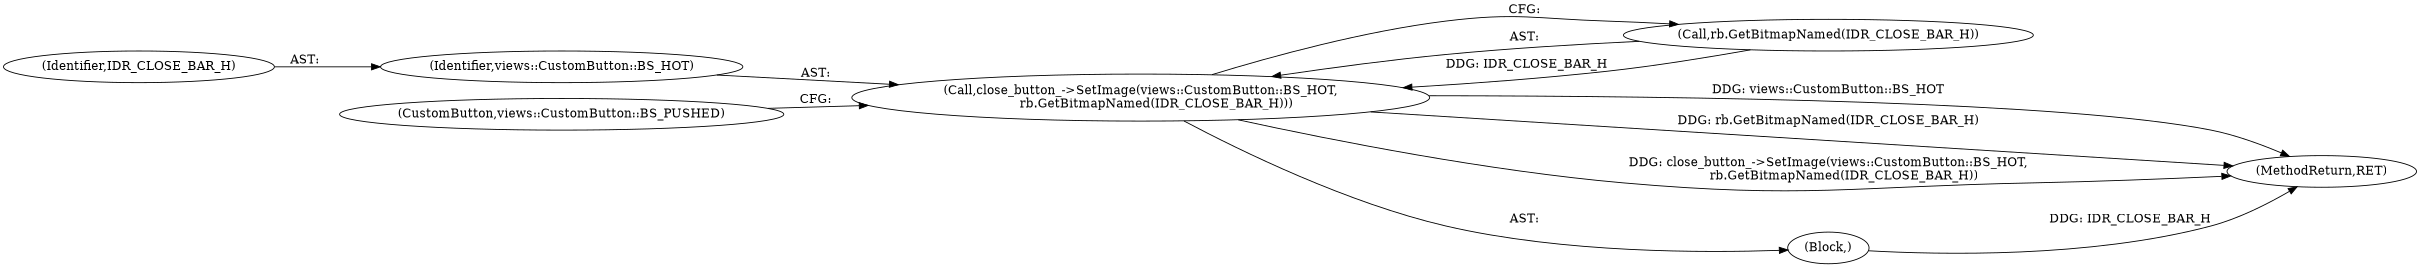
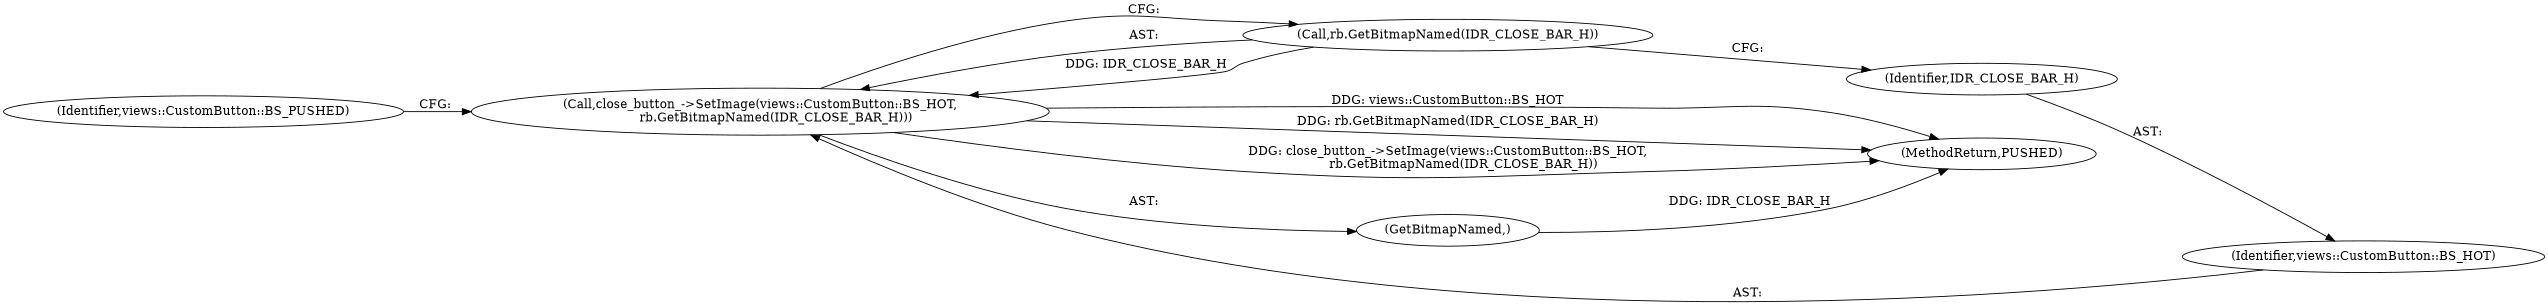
none -> (1725, 58)
(562, 114) -> (204, 112)
(2322, 171) -> (1982, 154)
(1828, 248) -> (1448, 230)
